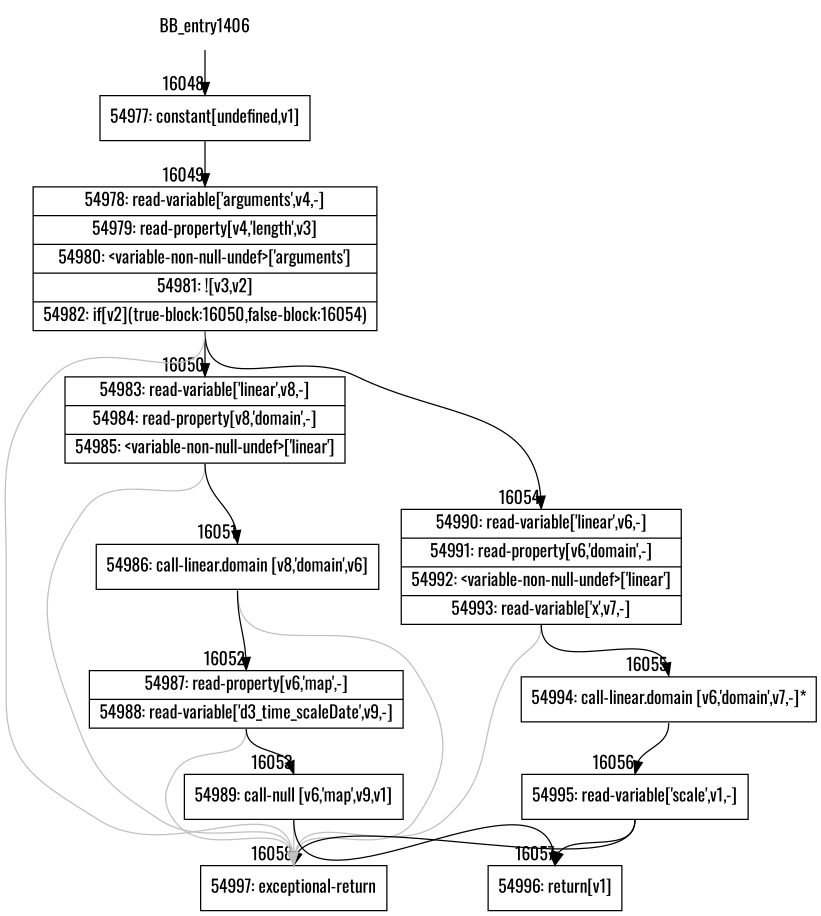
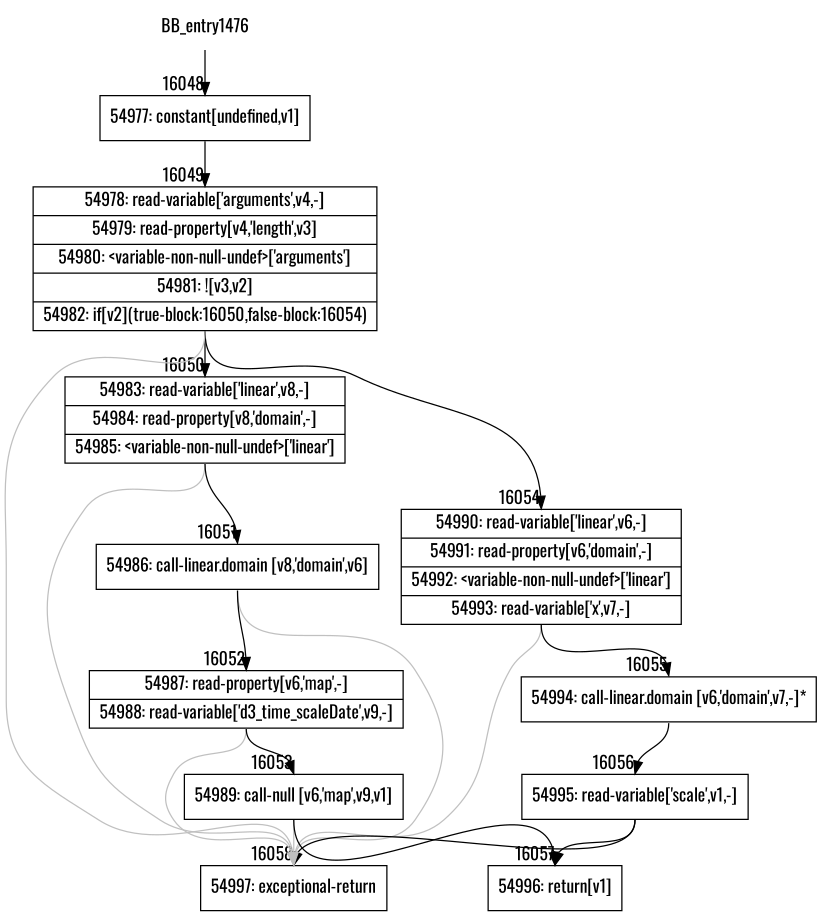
(205, 28) -> (205, 28)
